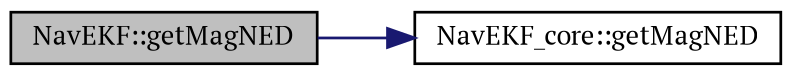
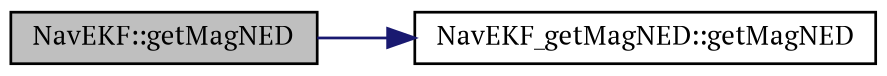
(598, 38) -> (645, 38)
